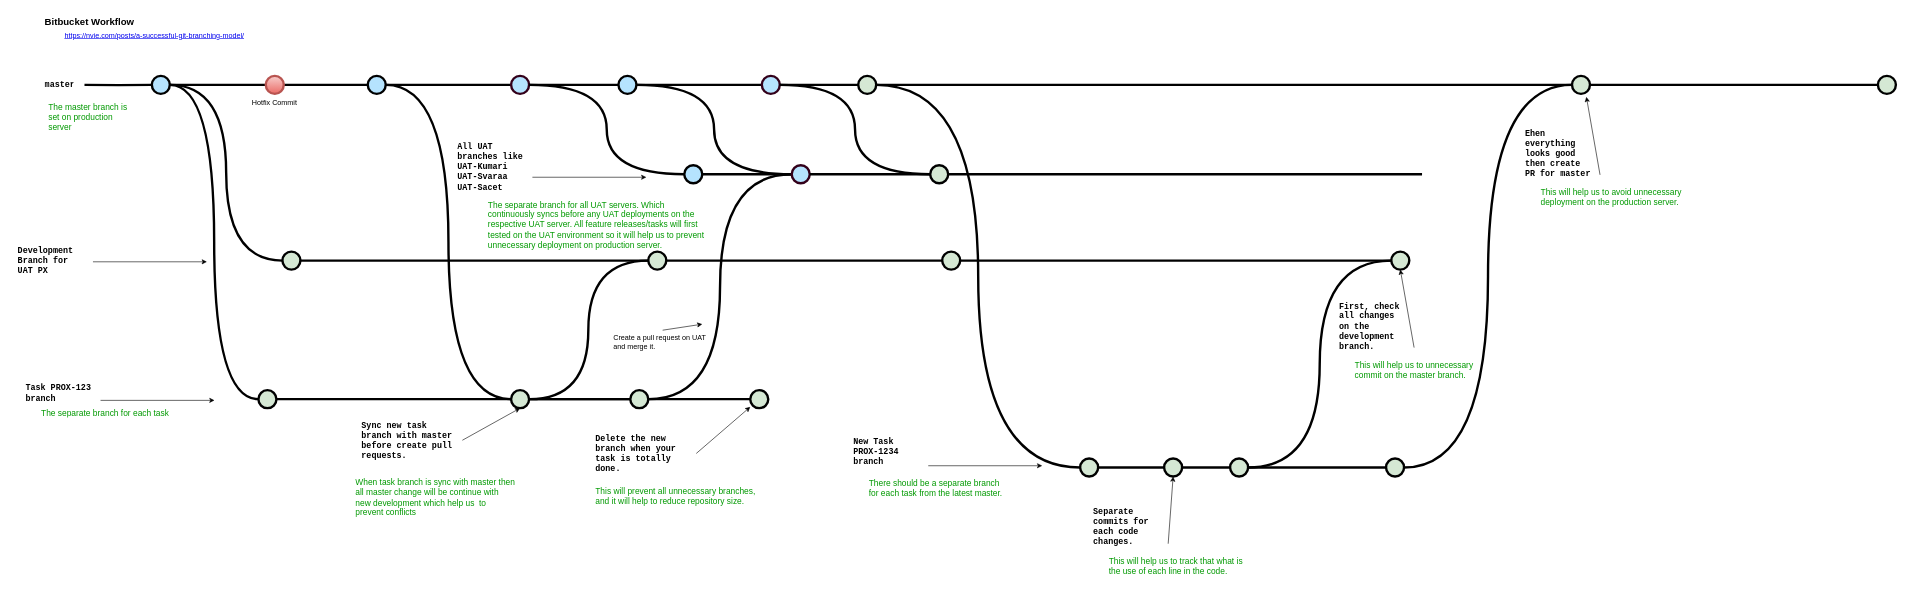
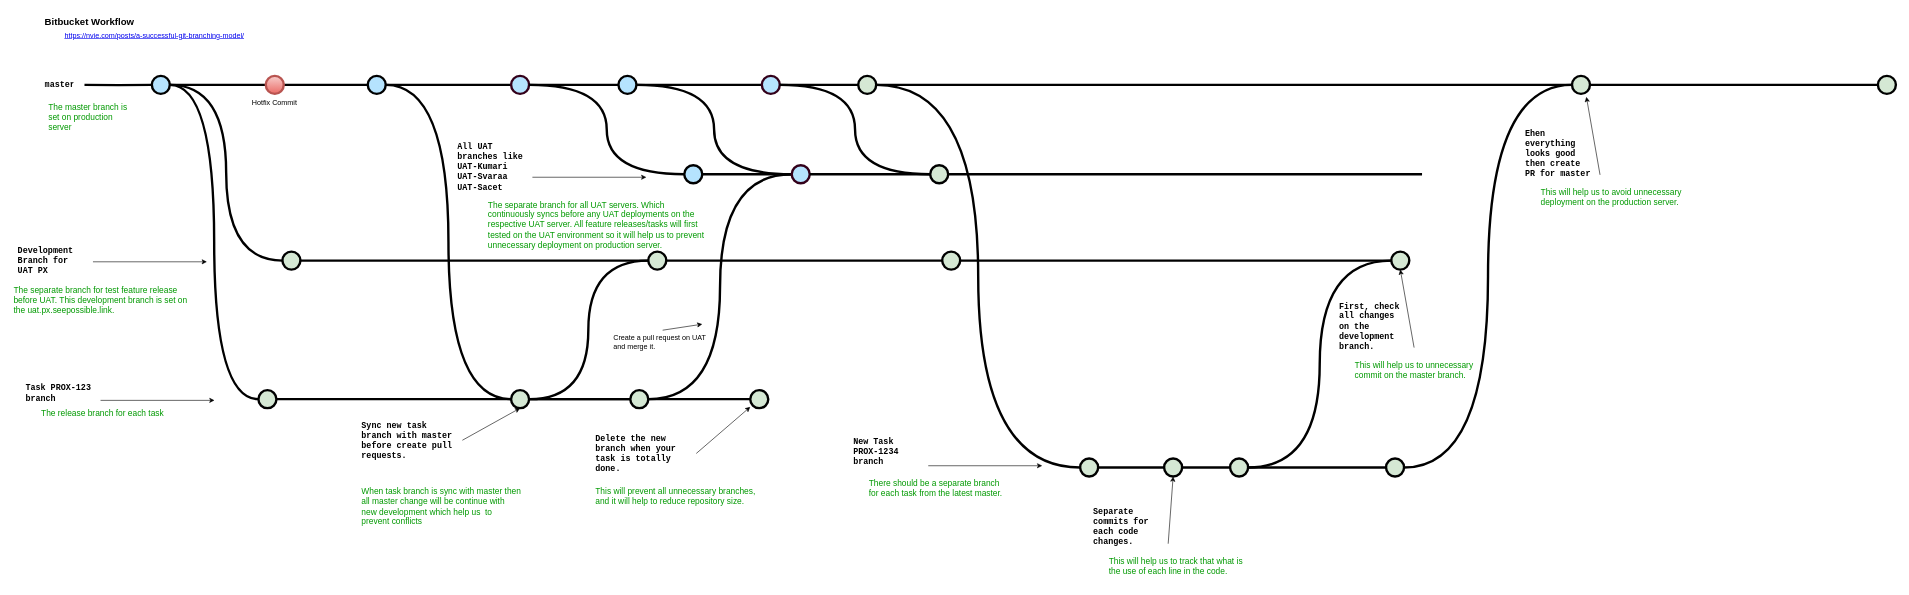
none -> (102, 300)
(113, 413) -> (110, 413)
(435, 497) -> (441, 506)
